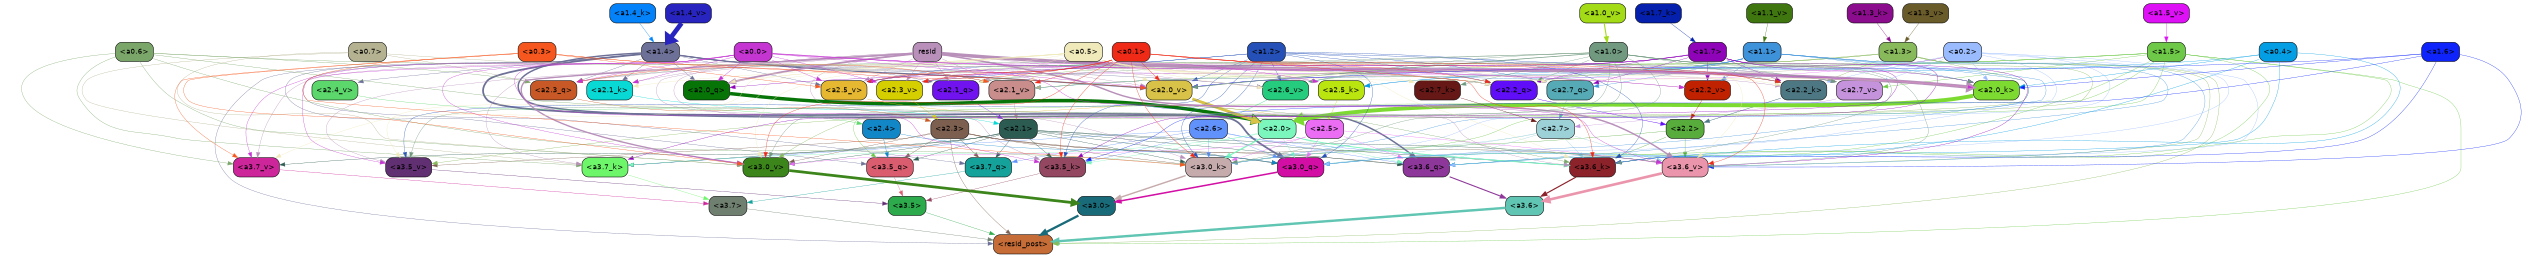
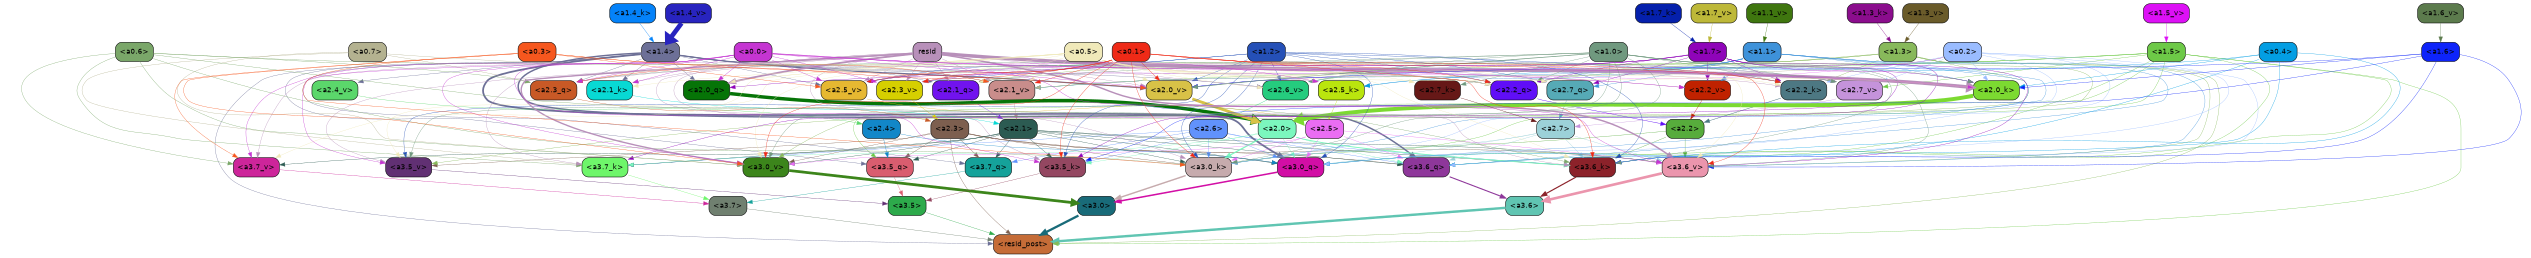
(1603, 13) -> none
none -> (1714, 13)
none -> (2441, 13)
